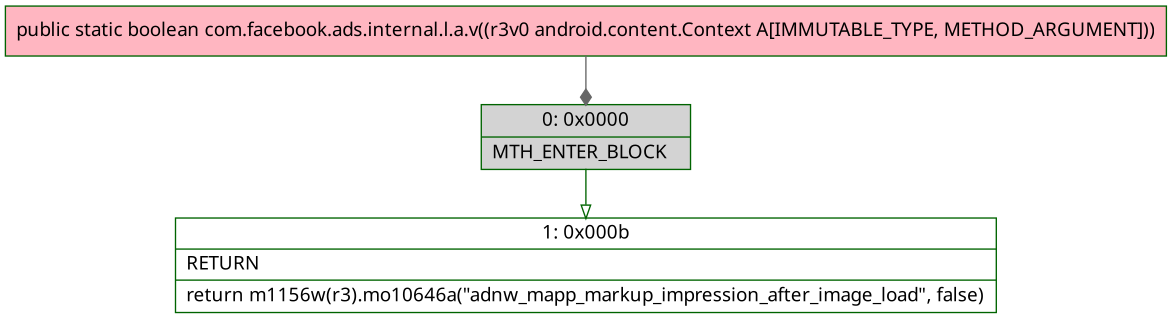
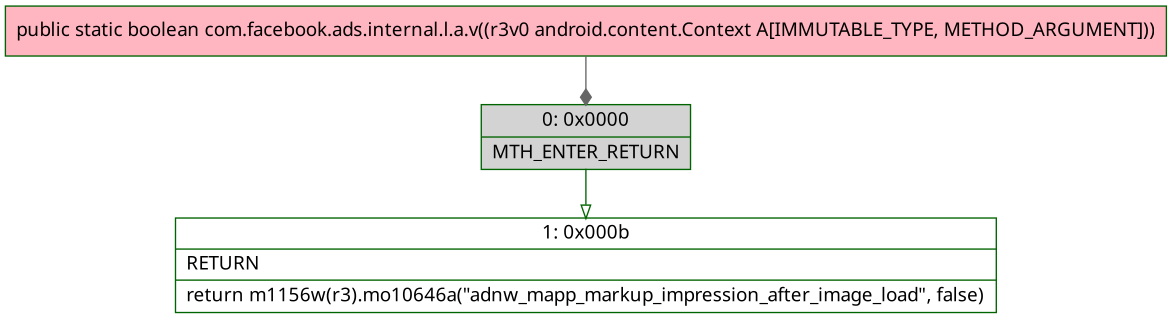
(580, 153) -> (586, 153)
